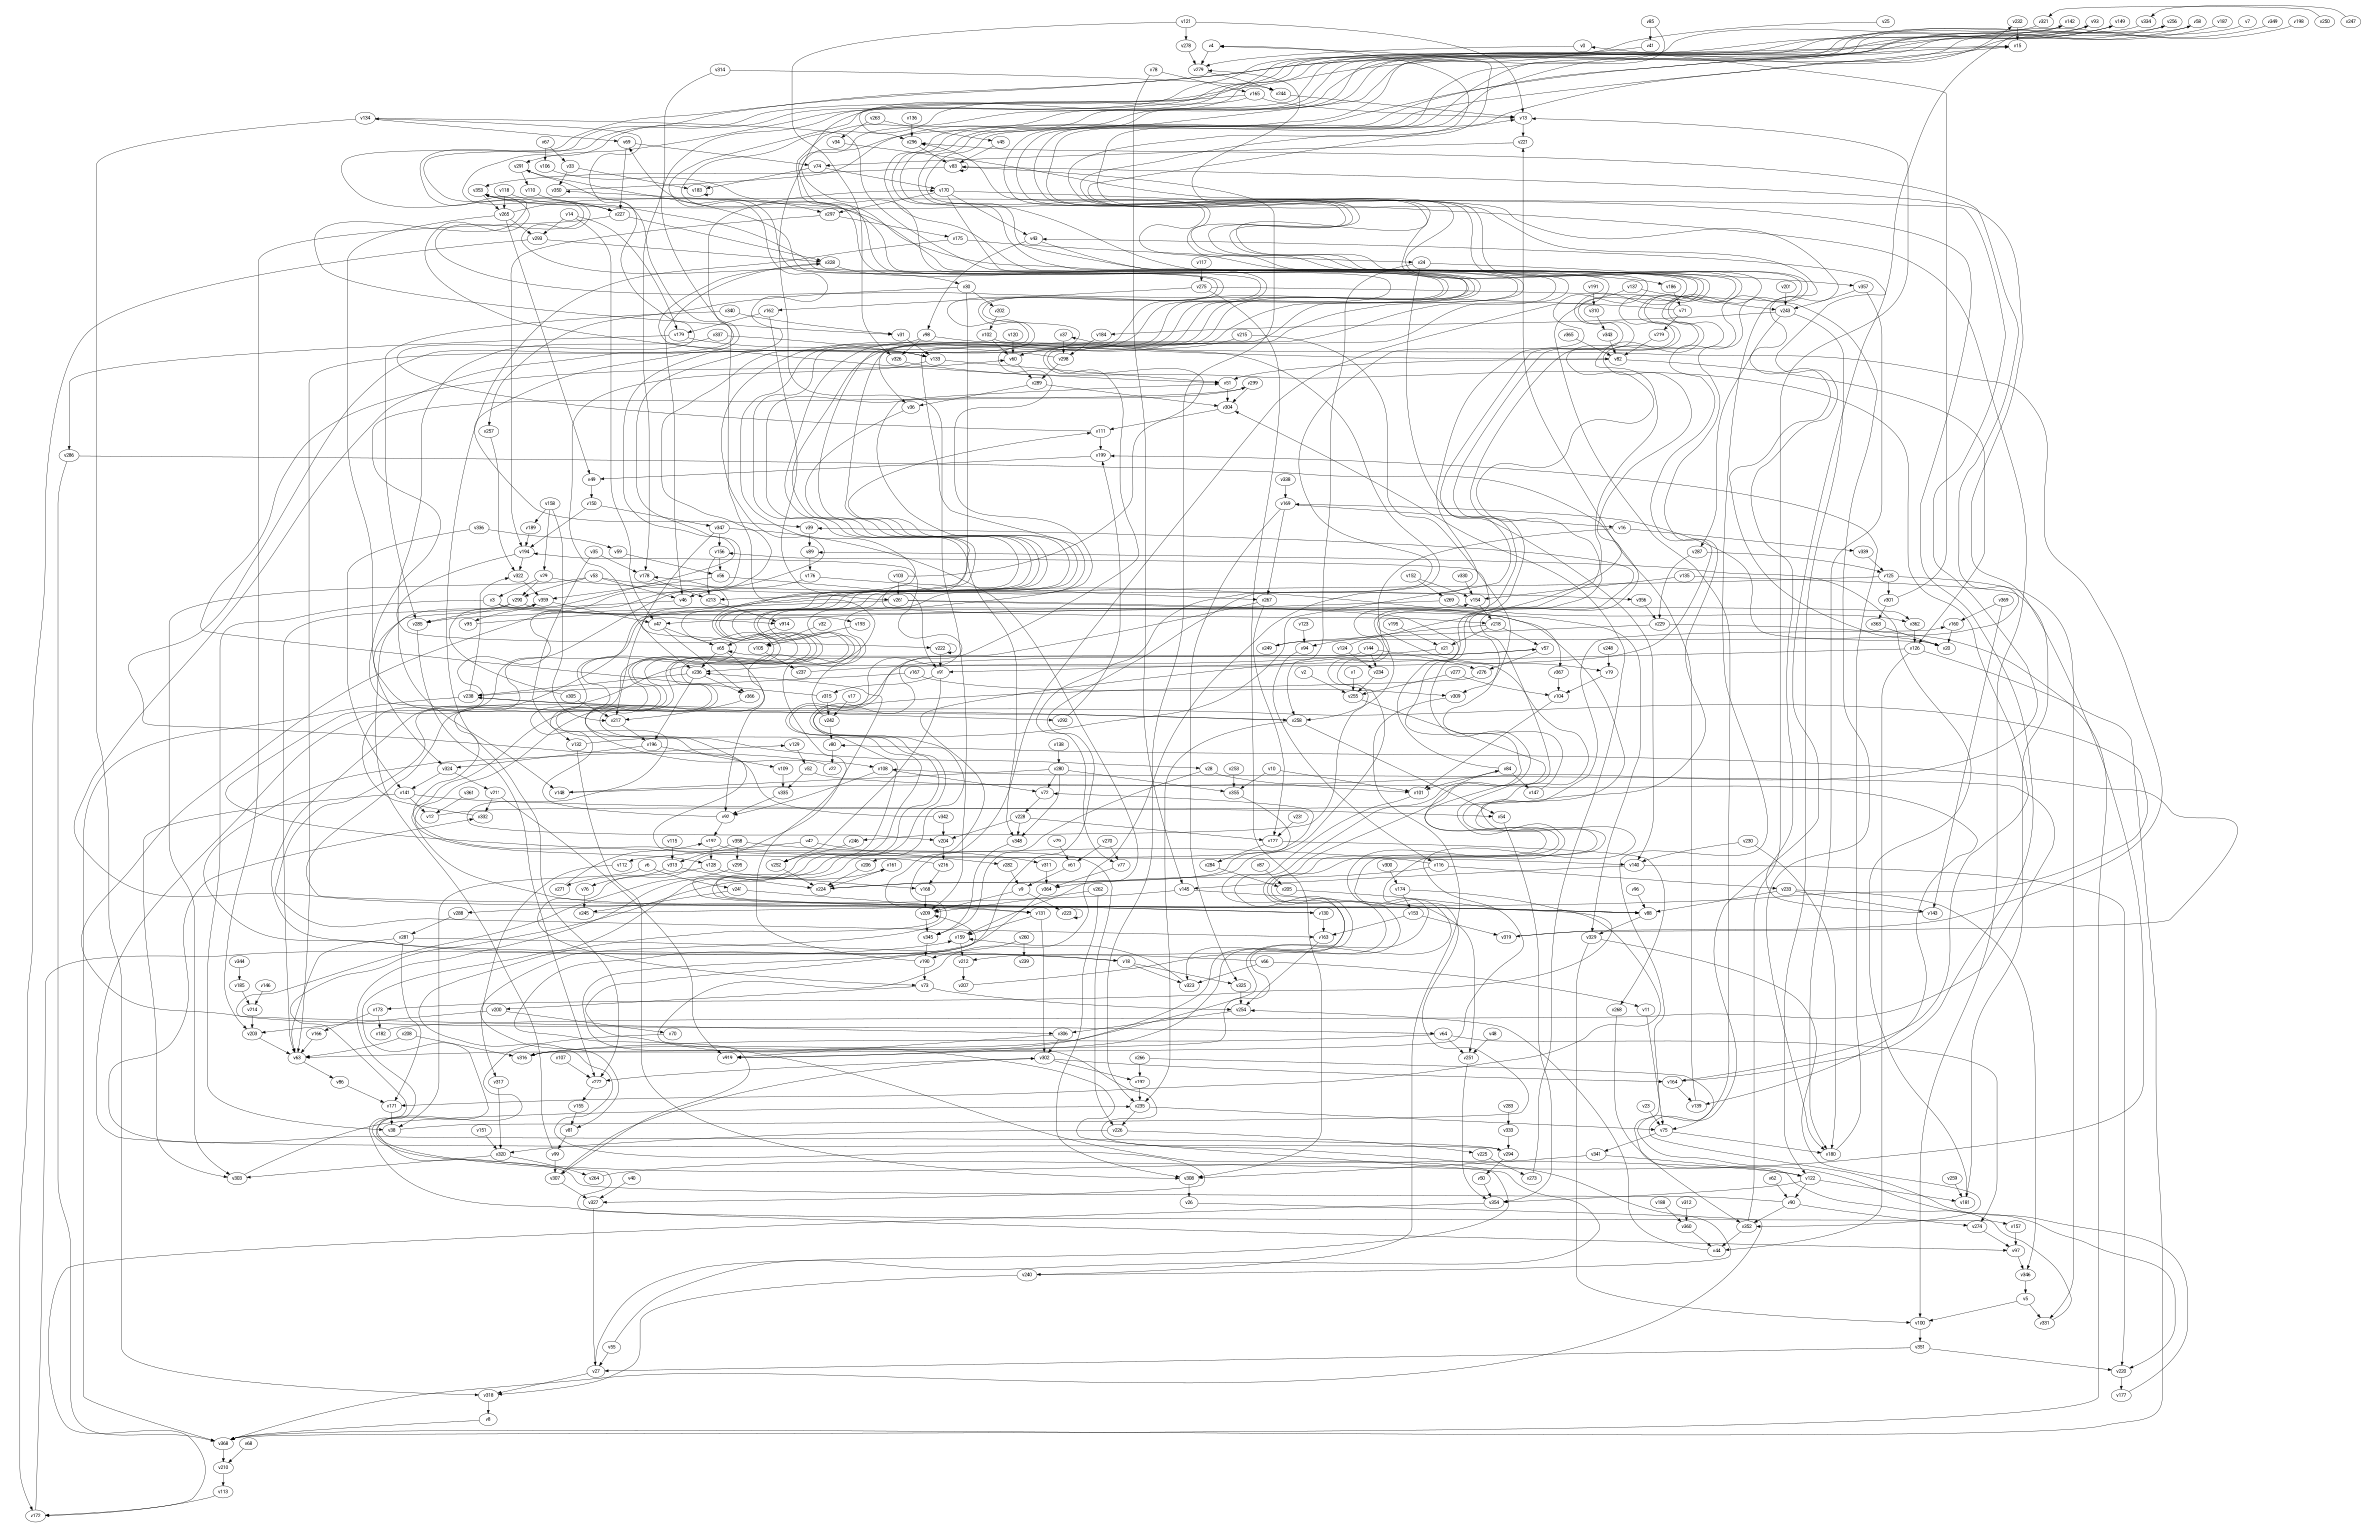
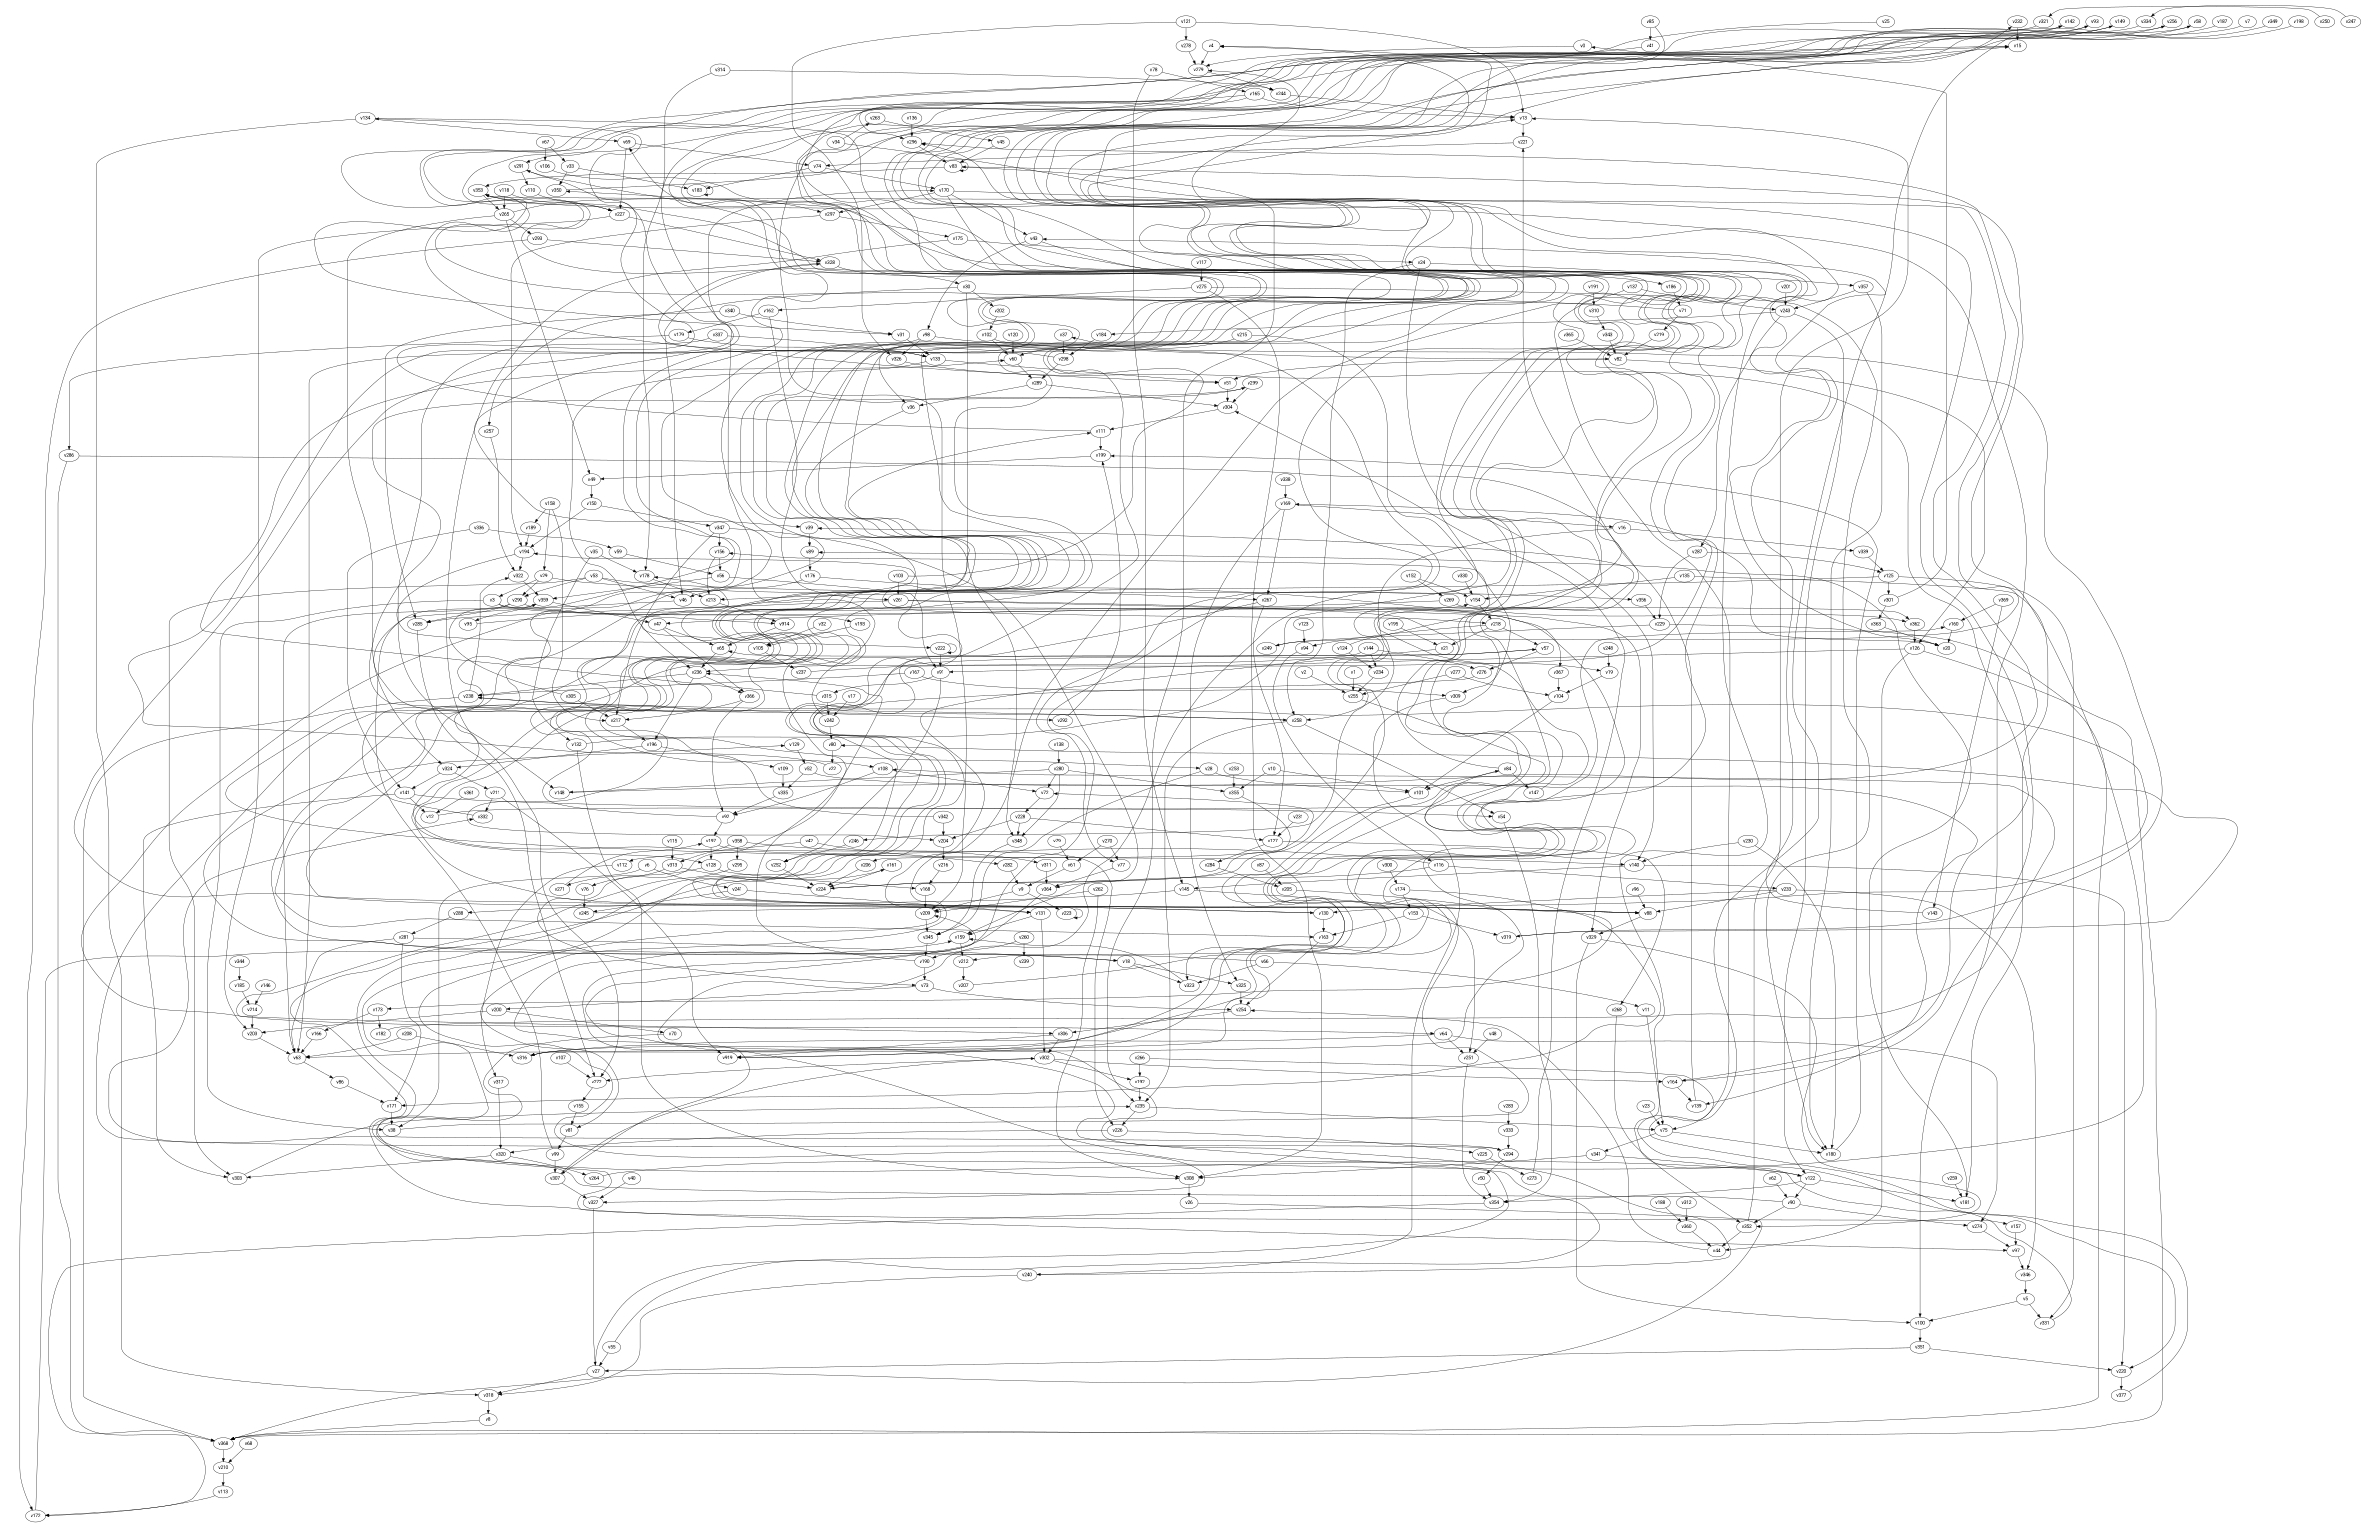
(856, 129) -> (851, 134)
(569, 215) -> none
(855, 649) -> none
(746, 720) -> (713, 747)
(1861, 902) -> (1556, 900)
(481, 1130) -> none
(2121, 1395) -> (2121, 1395)
